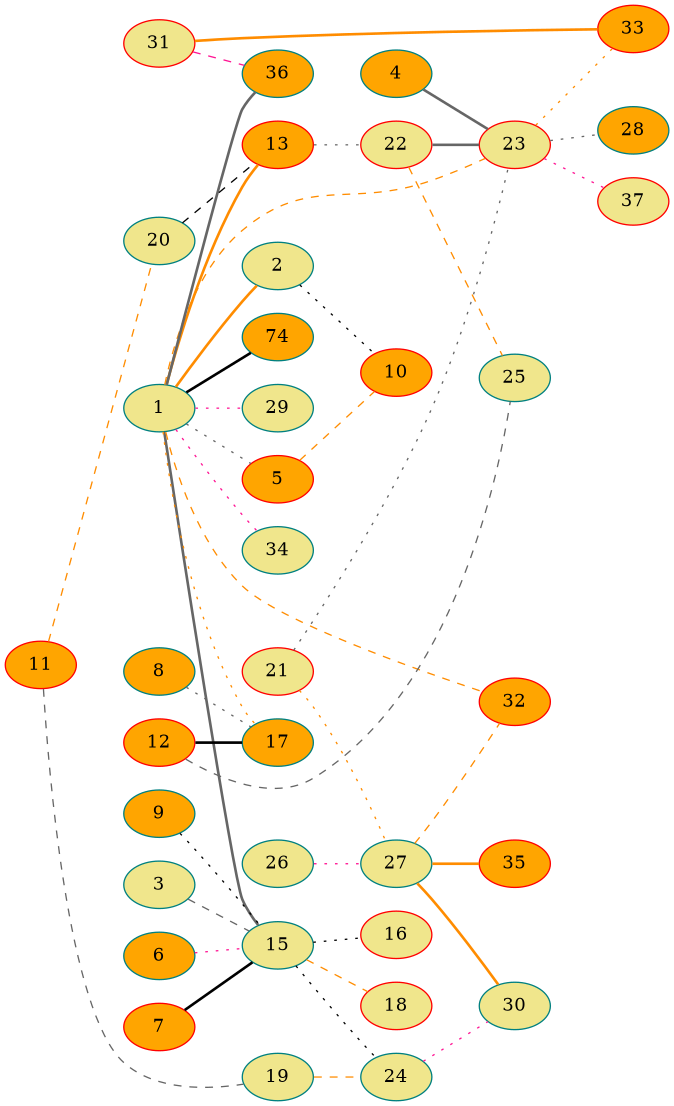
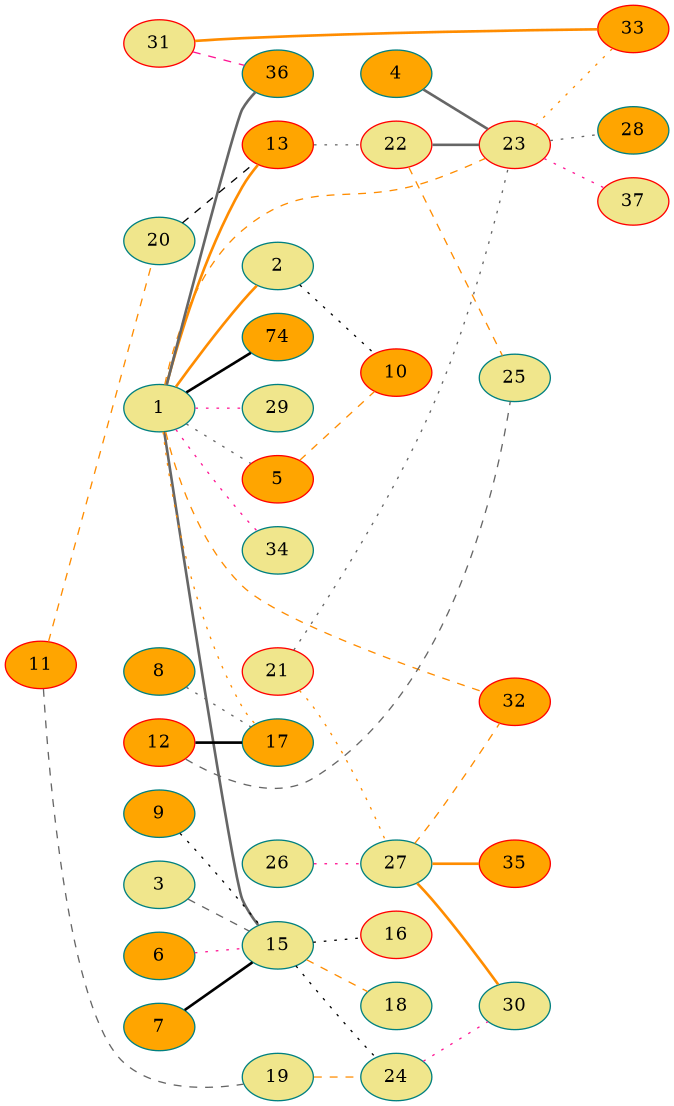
(396, 1006) -> (396, 1006)
(159, 1027) -> (159, 1027)
